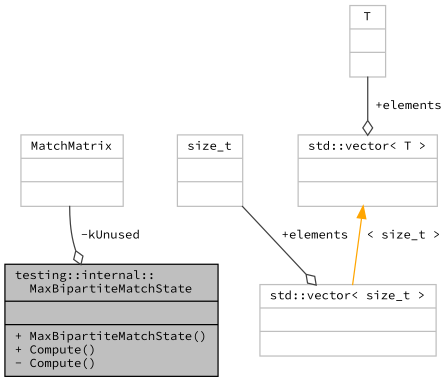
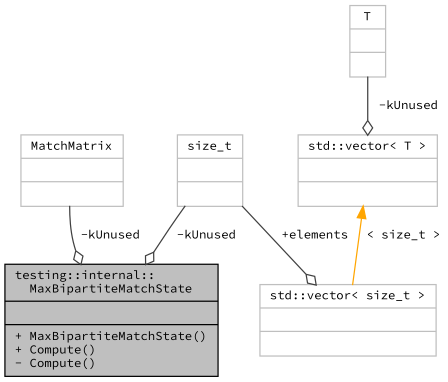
(405, 106) -> (405, 106)
none -> (169, 229)
